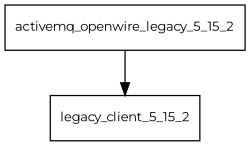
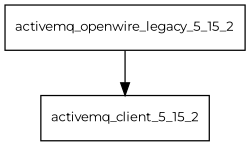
(125, 118) -> (125, 118)
